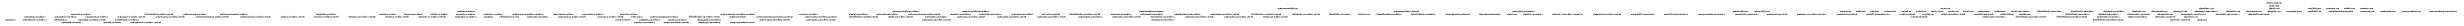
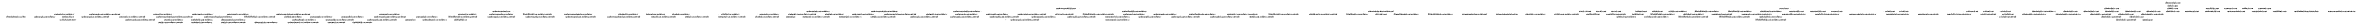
(1512, 14) -> none
